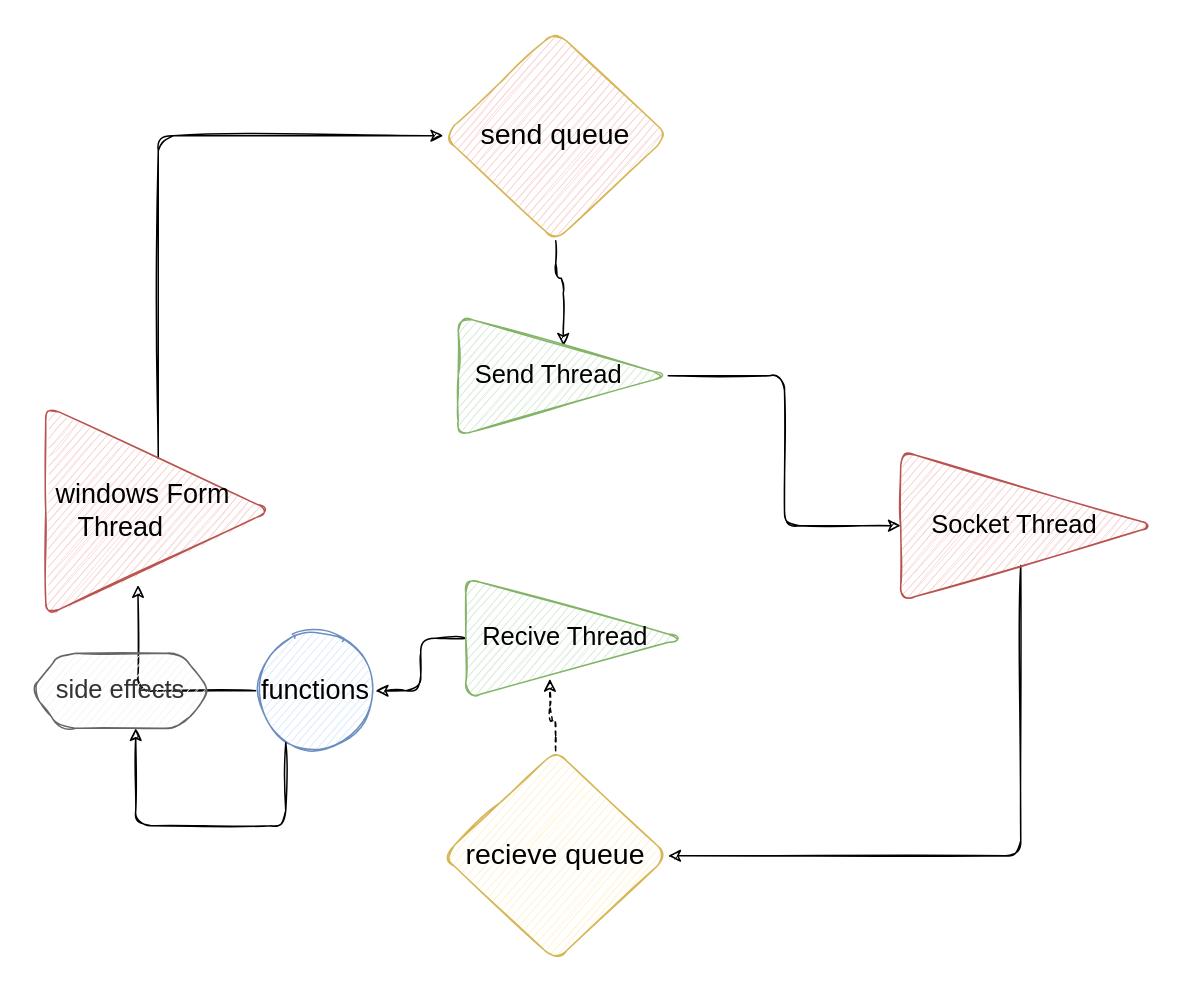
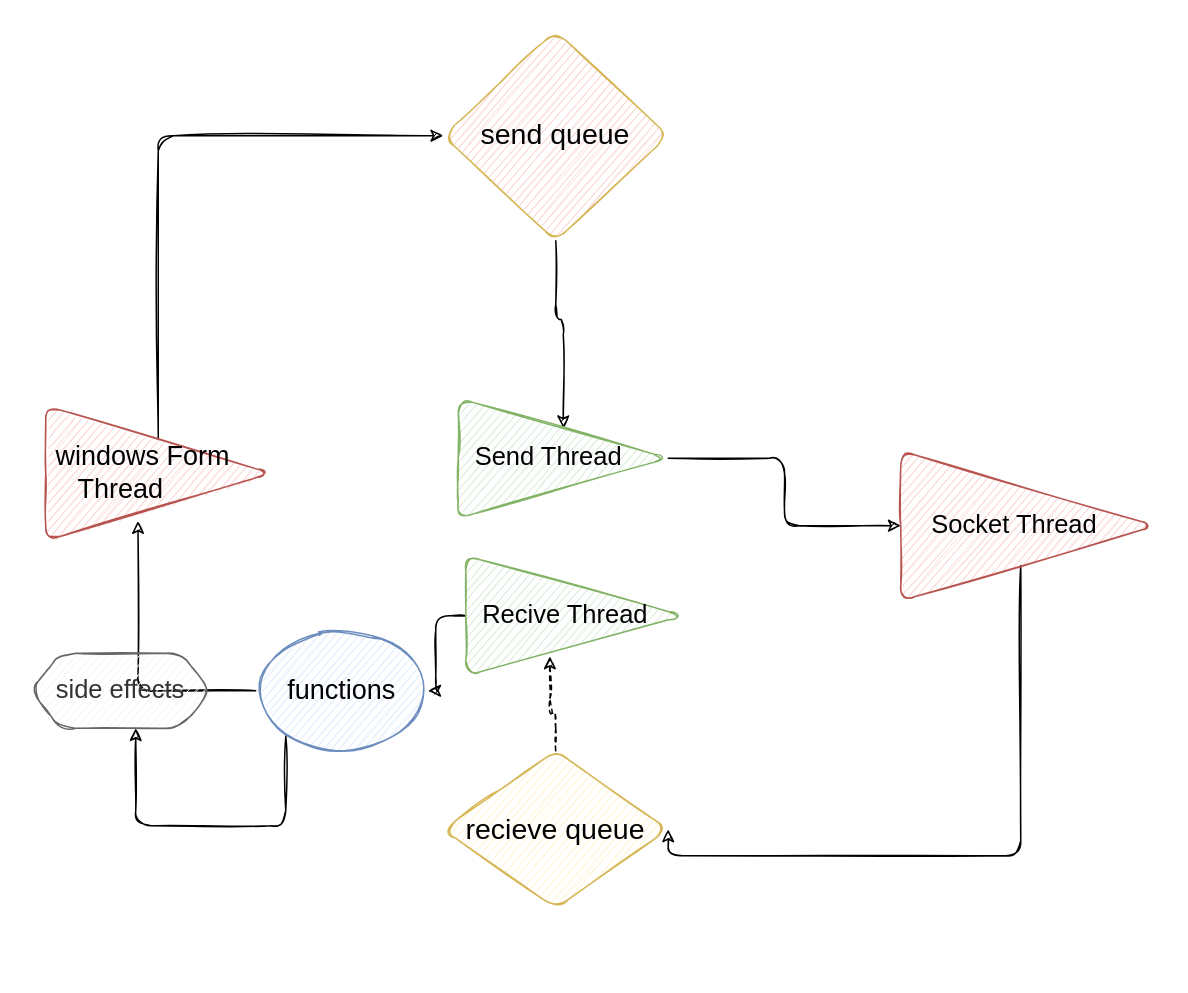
(563, 376) -> (563, 458)
(158, 511) -> (158, 473)
(575, 638) -> (575, 616)
(316, 691) -> (342, 691)
(556, 856) -> (556, 830)
